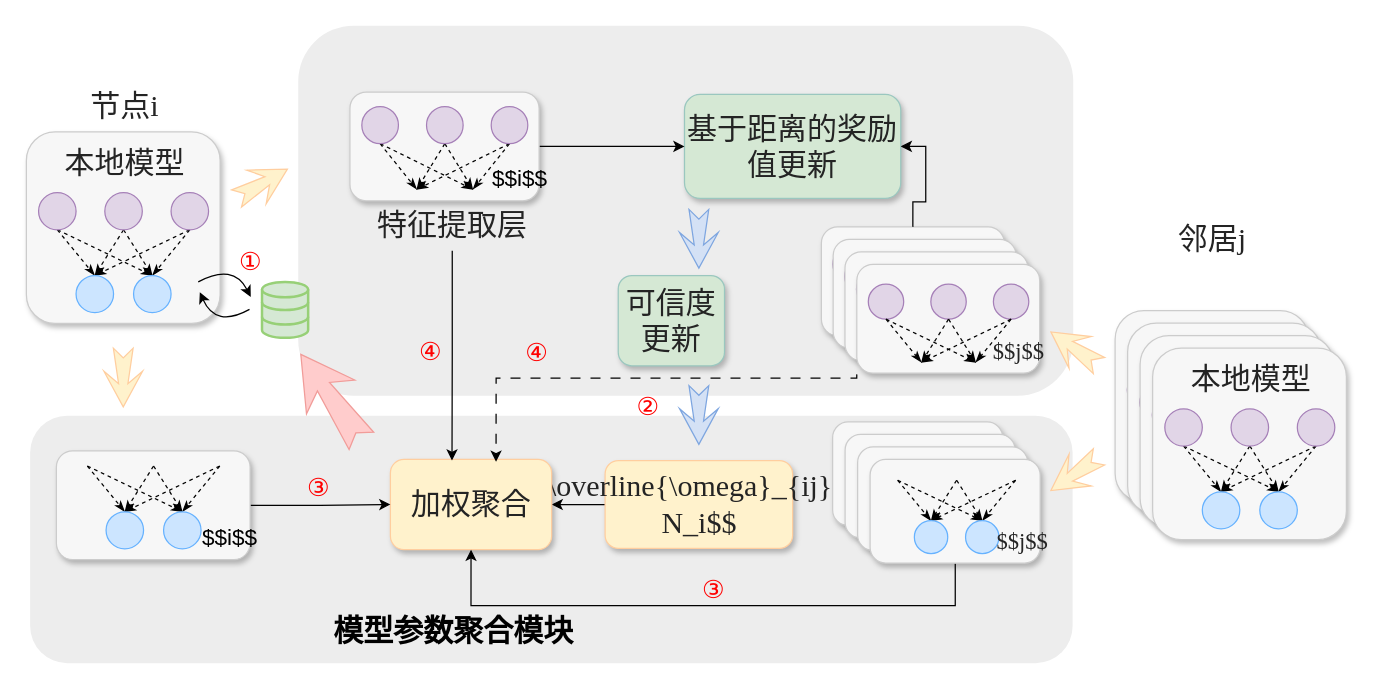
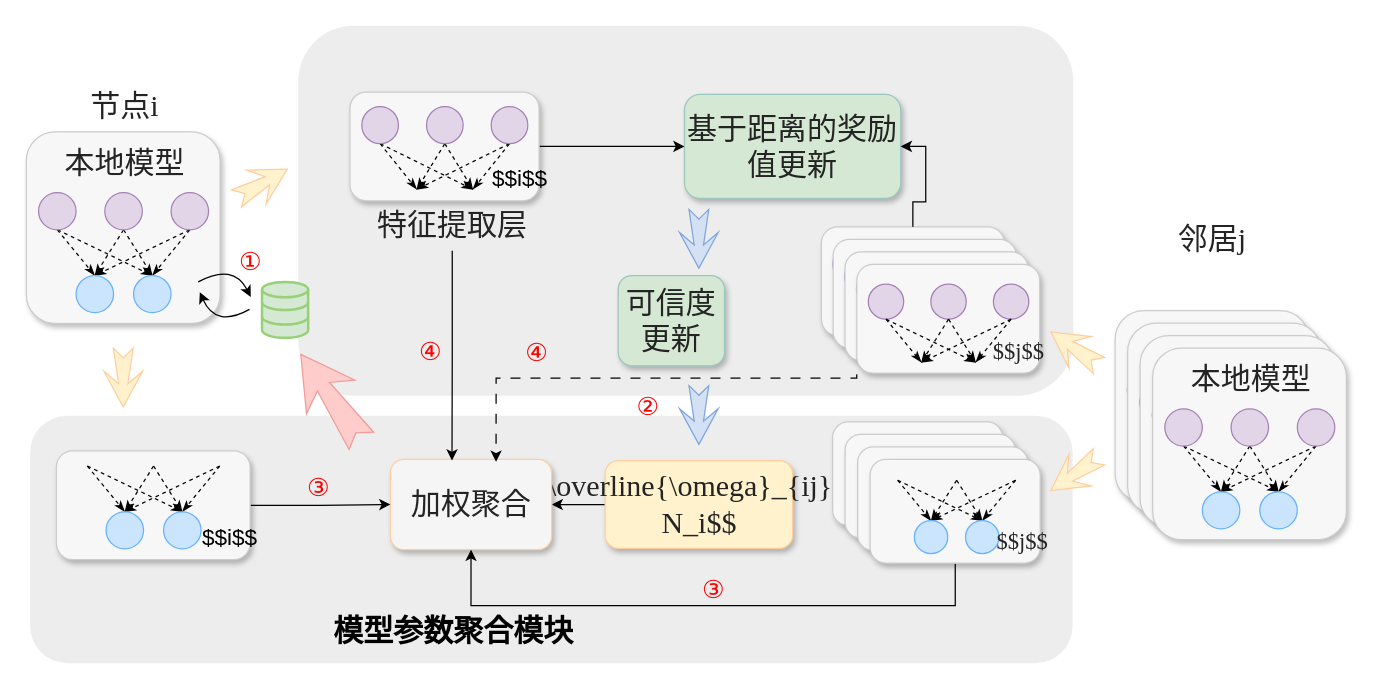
(471, 505) -> (471, 505)
